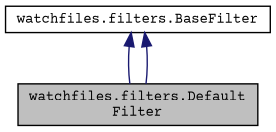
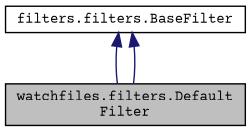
(138, 19) -> (125, 19)
